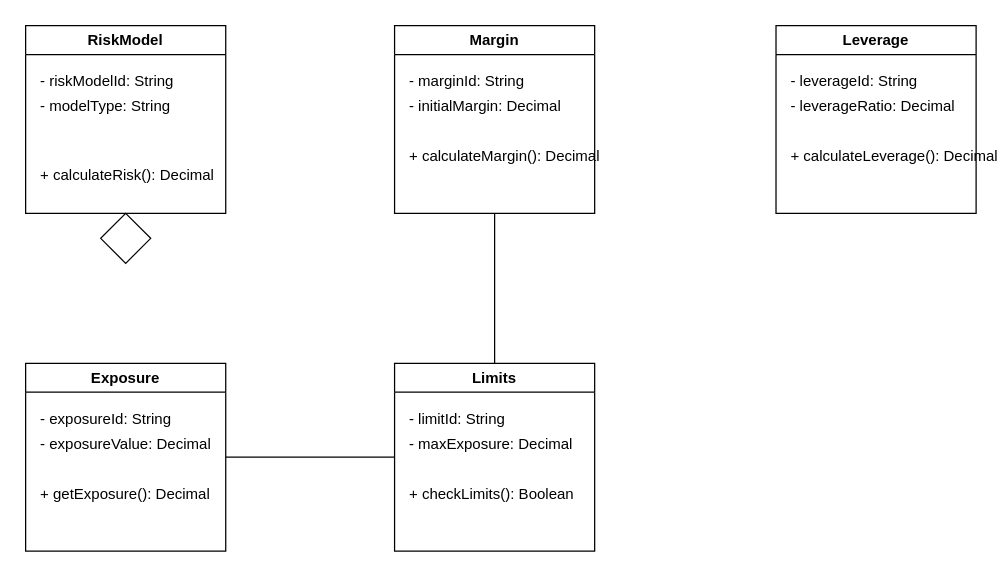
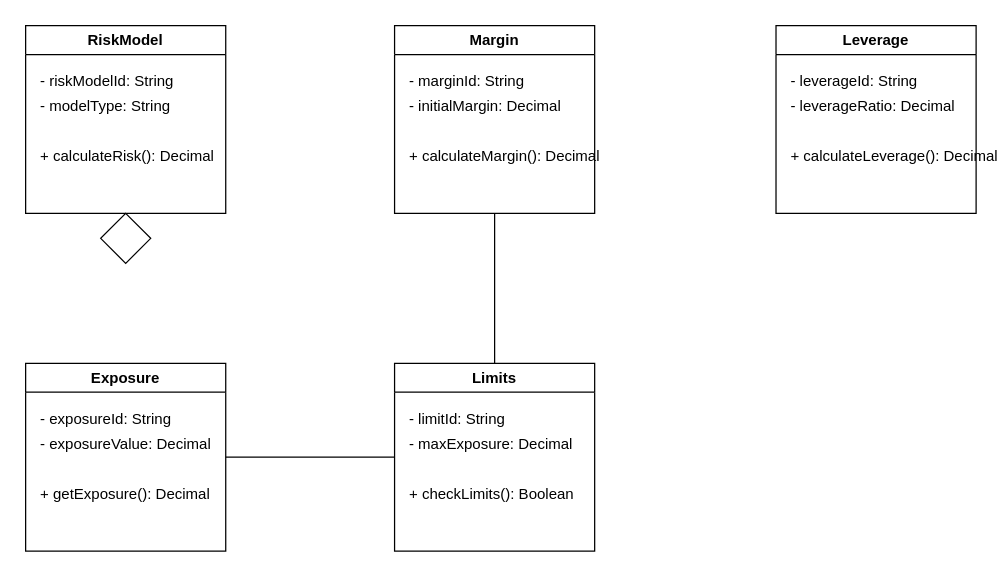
(126, 176) -> (126, 157)
